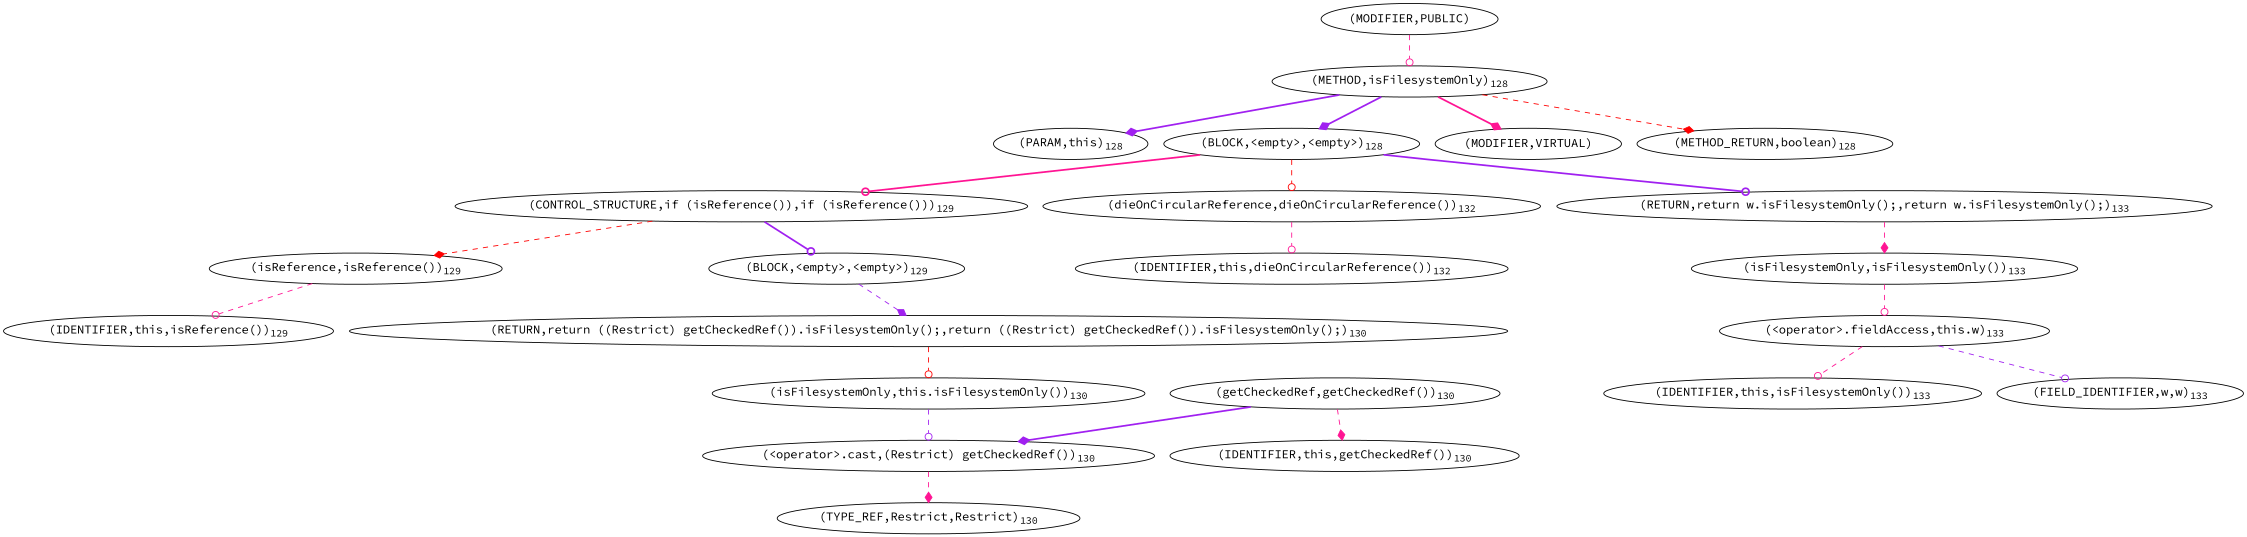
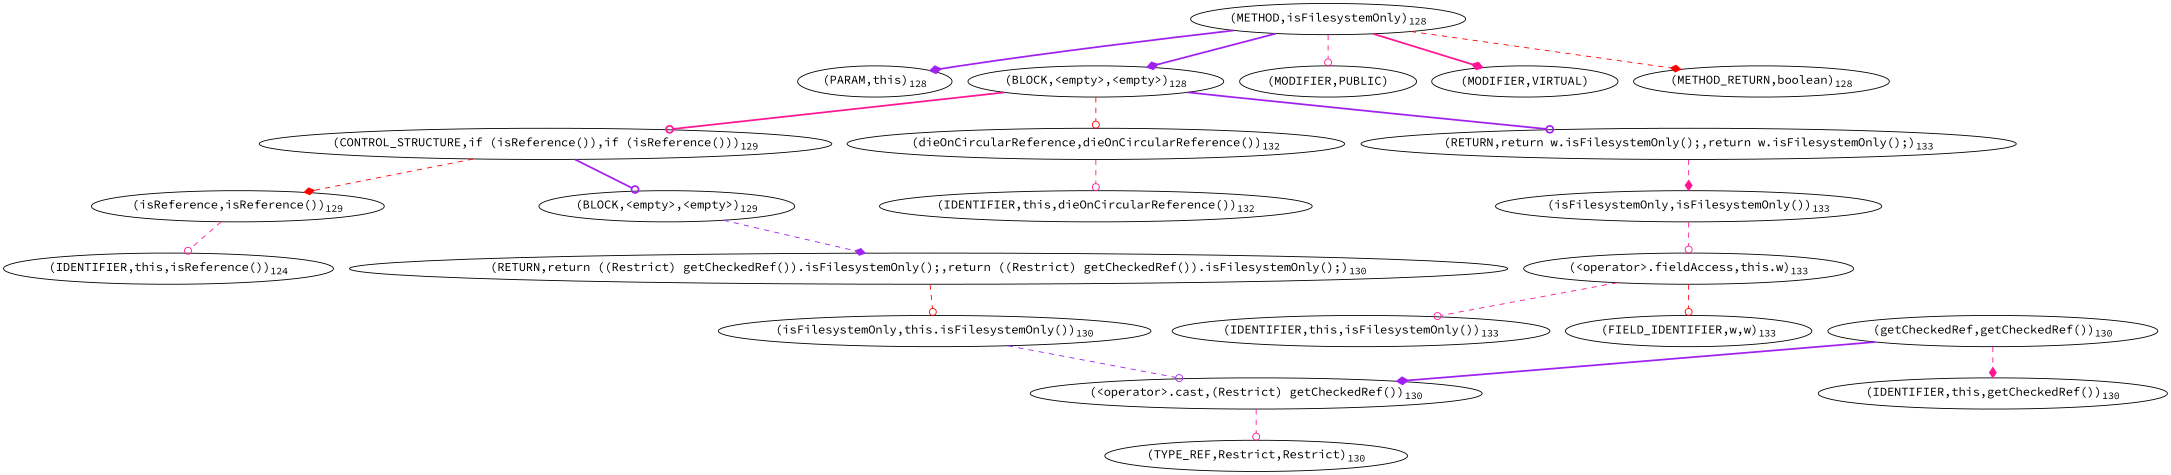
(1410, 47) -> (1328, 47)
(279, 330) -> (279, 267)
(2000, 362) -> (1689, 296)
(929, 482) -> (1256, 421)
